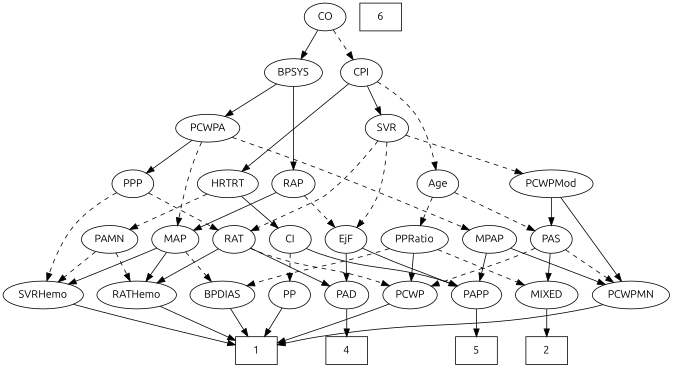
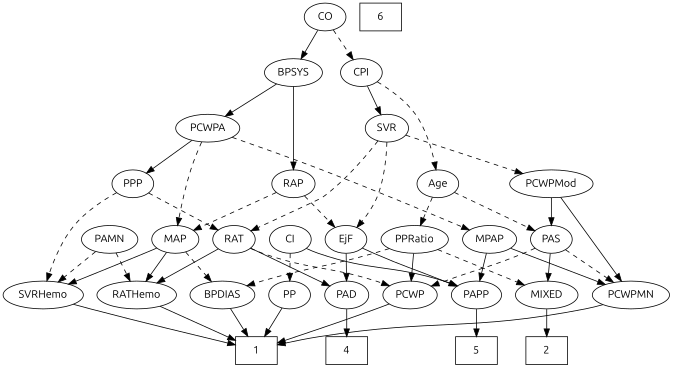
(228, 184) -> none
(238, 210) -> (238, 210)
